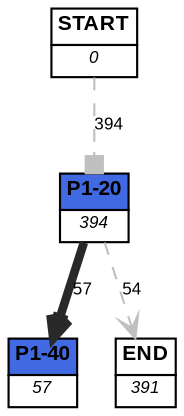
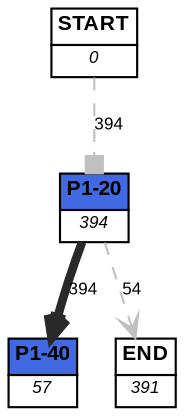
(84, 290) -> (84, 290)
